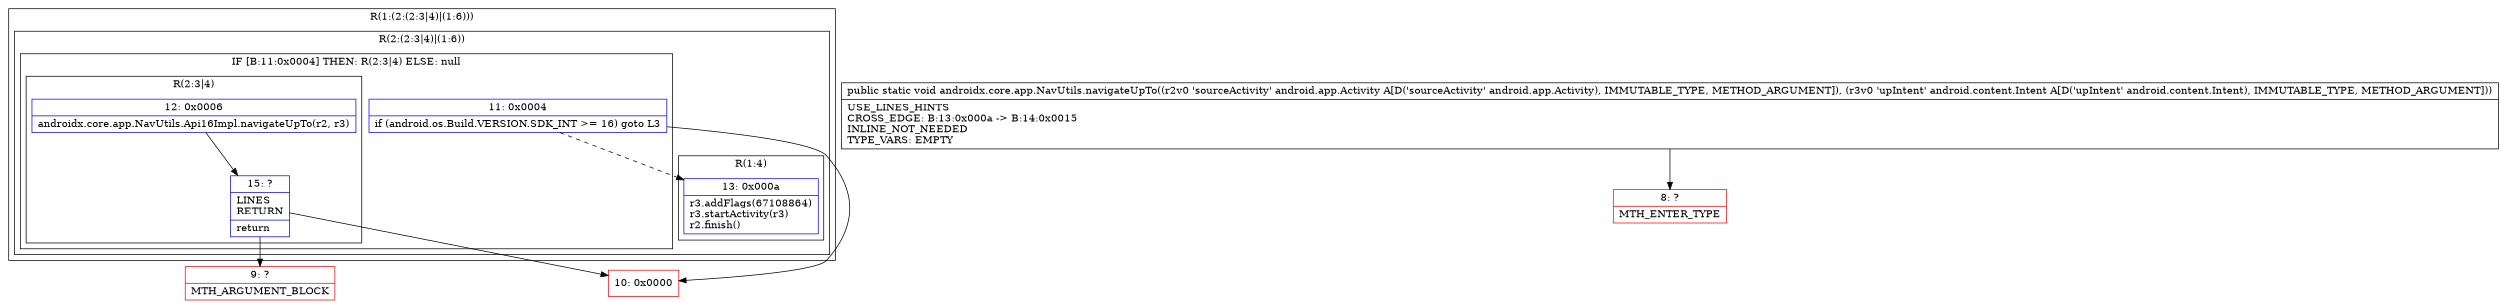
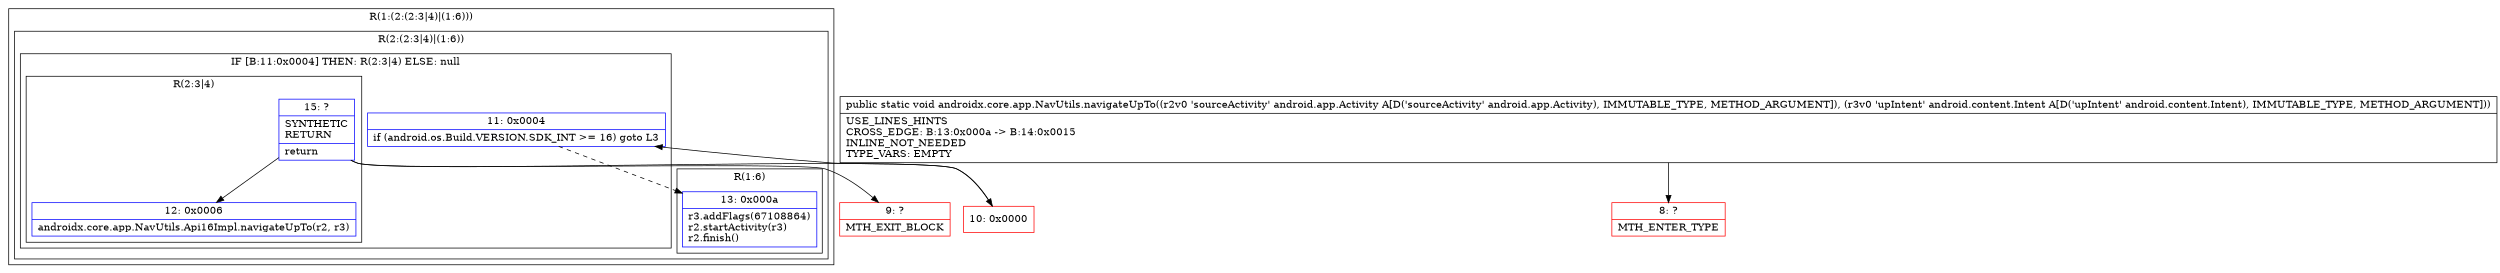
(220, 151) -> (251, 178)
(751, 164) -> (750, 177)
(849, 198) -> (784, 159)
(254, 200) -> (317, 124)
(739, 214) -> (738, 227)
(260, 291) -> (895, 227)
